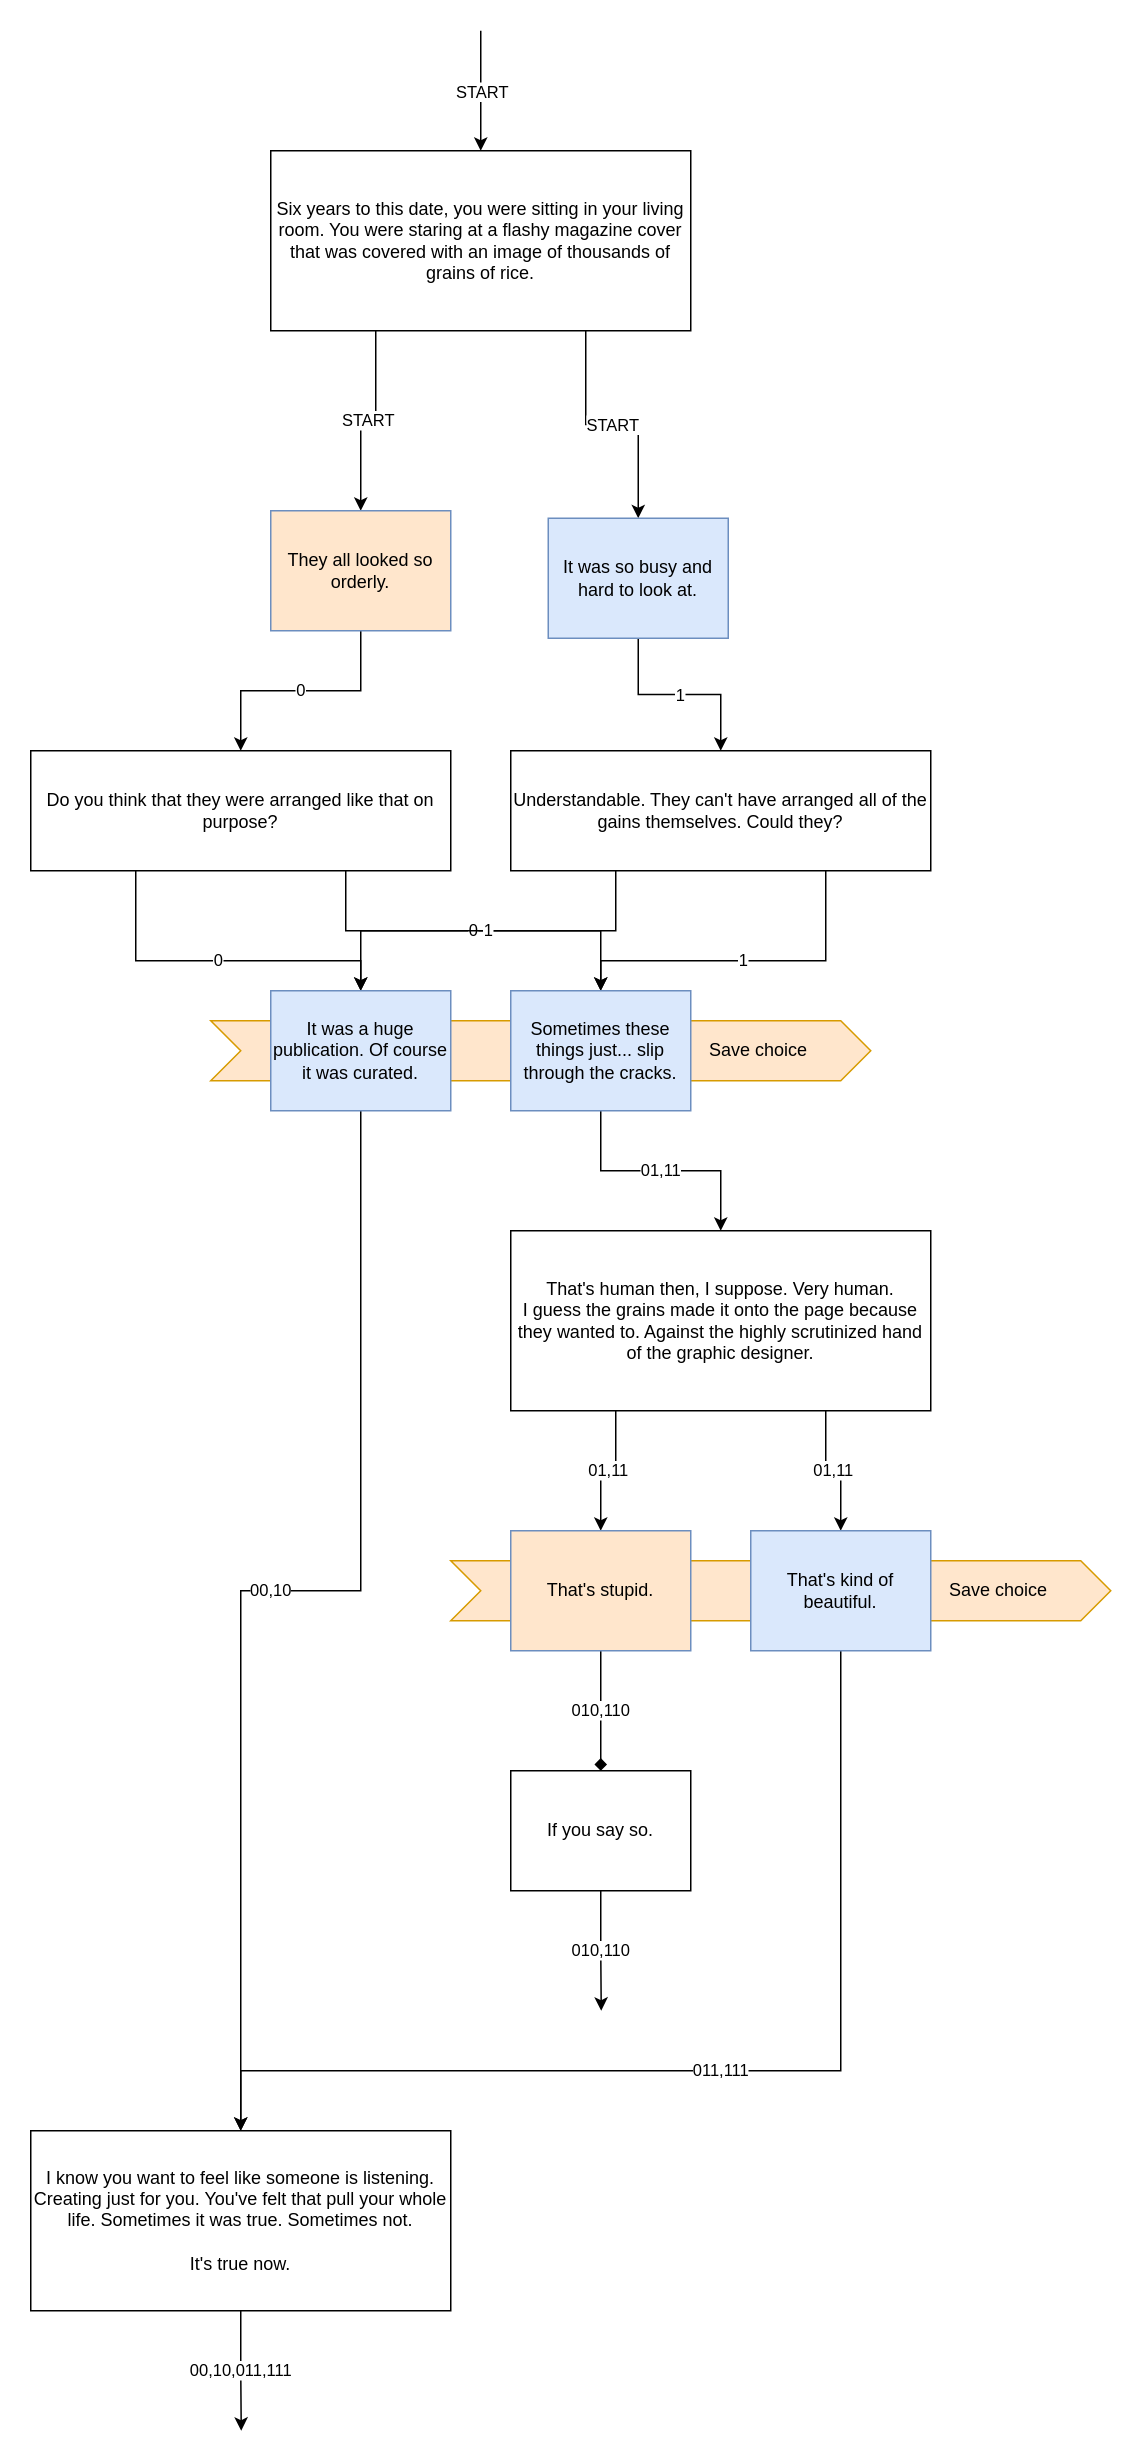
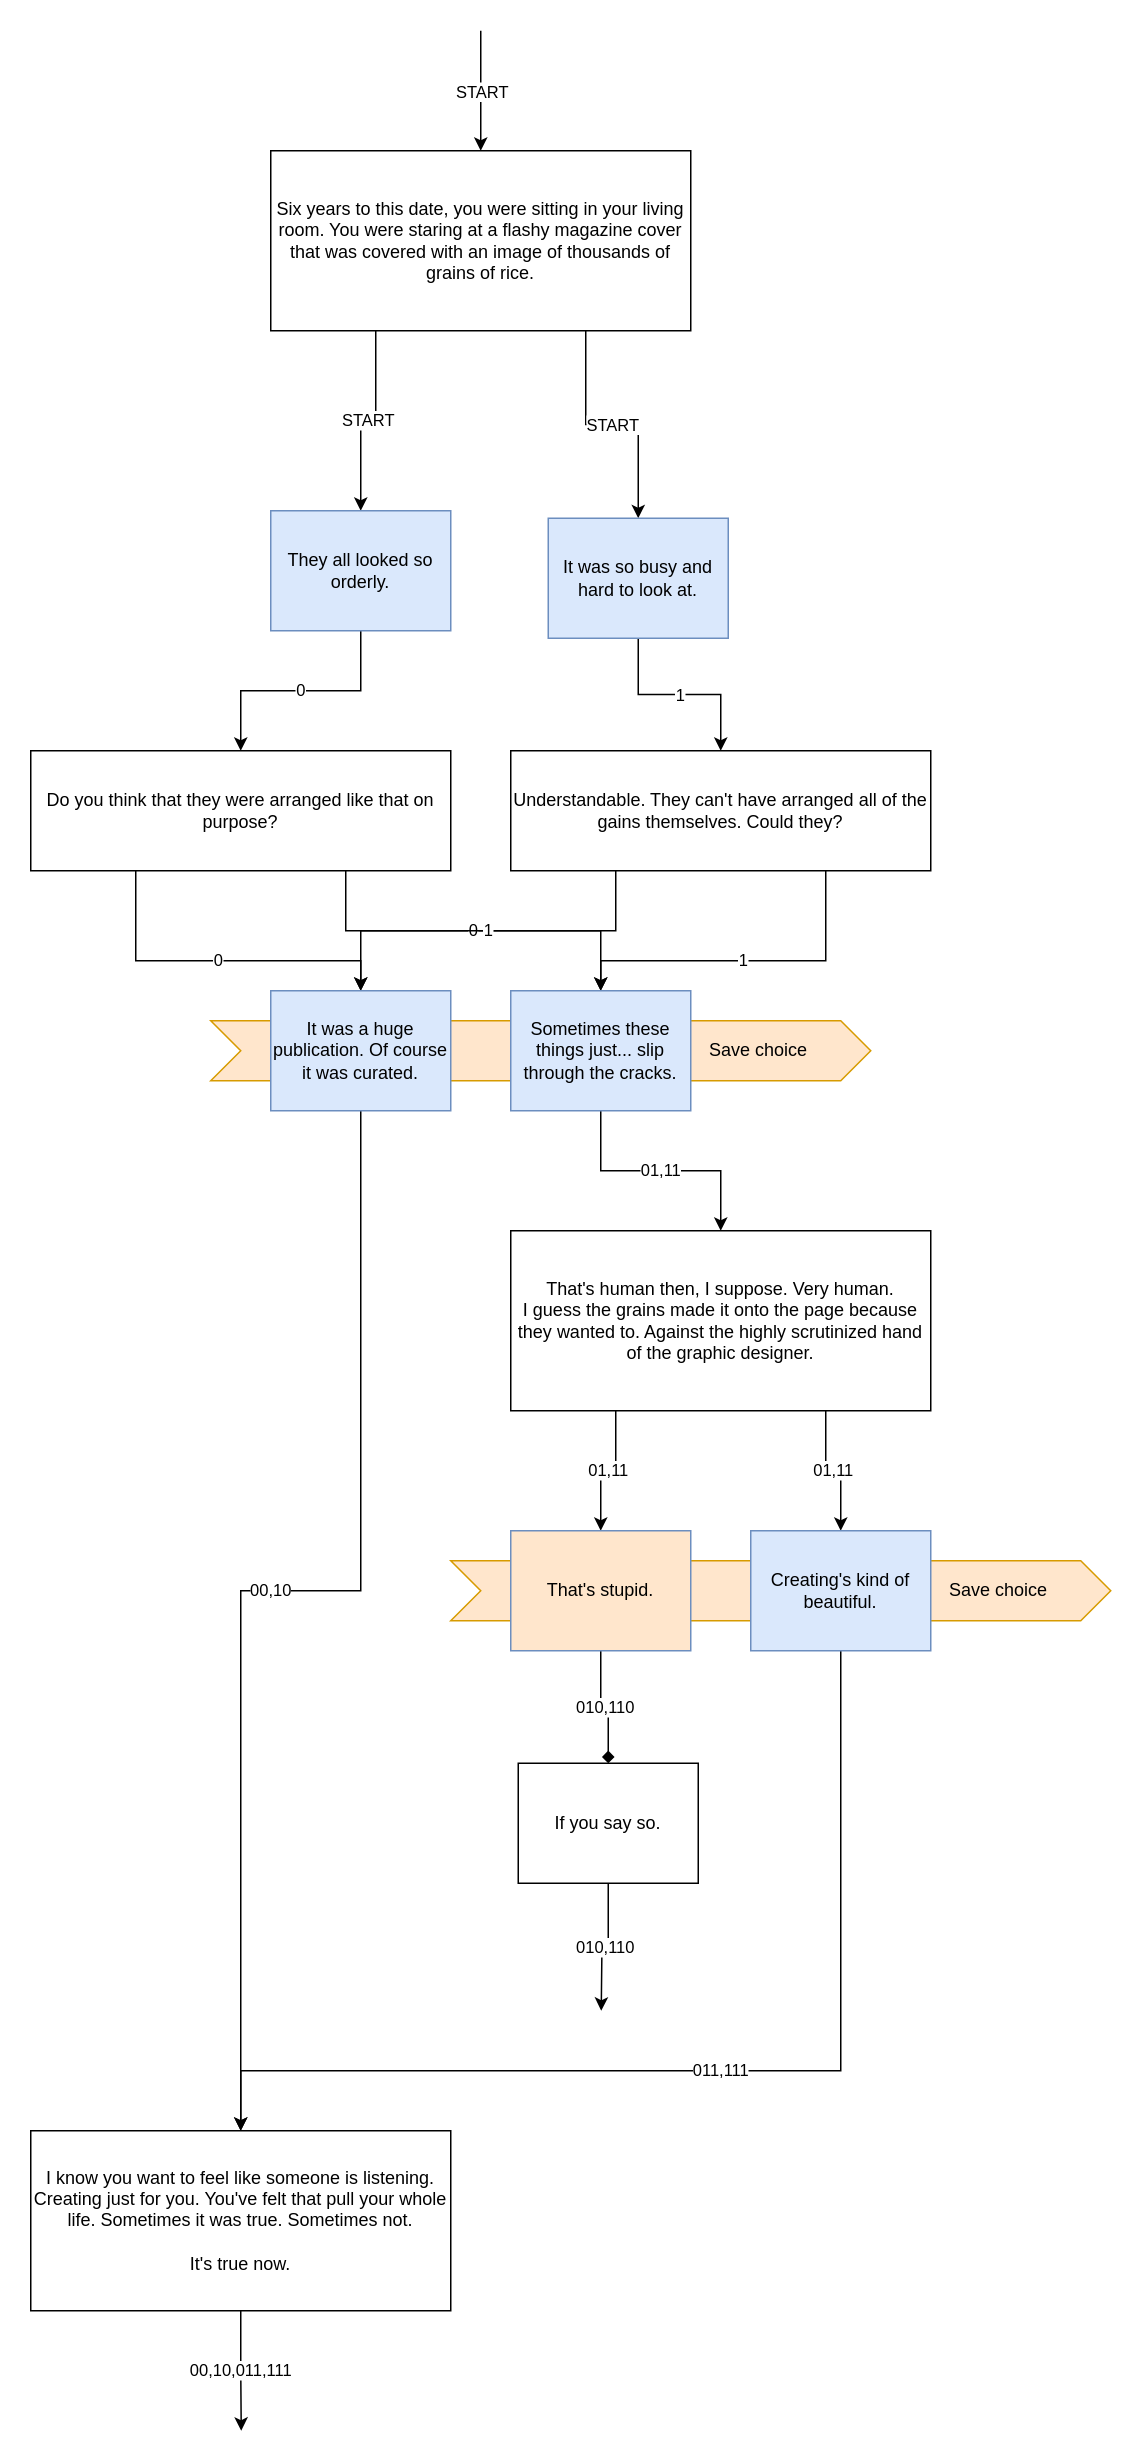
(361, 571) -> (361, 571)
(841, 1591) -> (841, 1591)
(601, 1831) -> (608, 1823)
